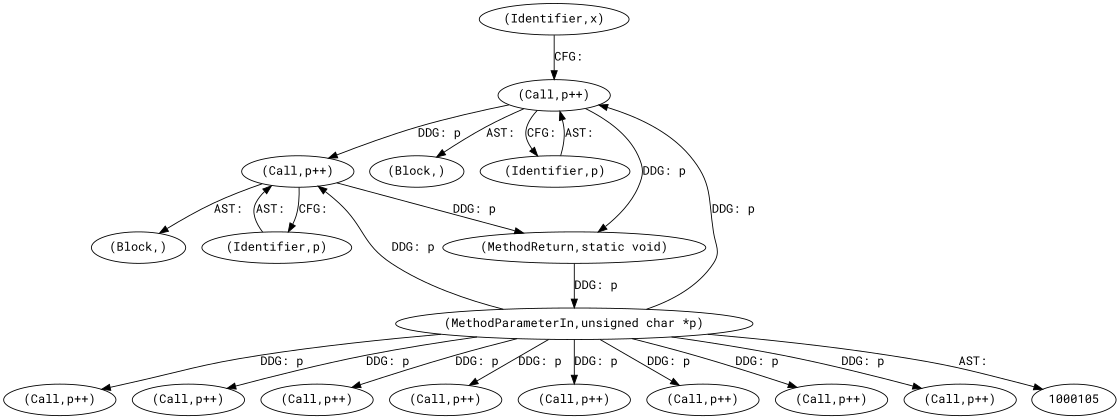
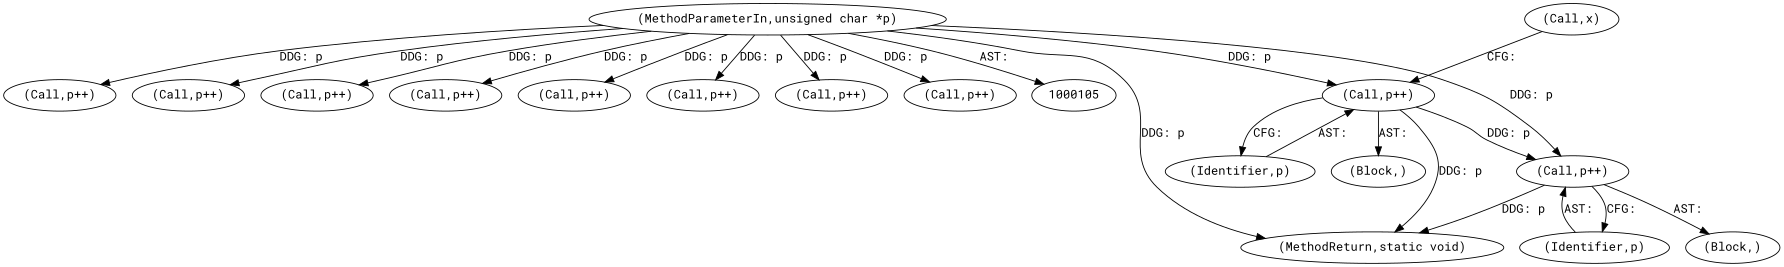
(554, 19) -> (1572, 19)
(574, 281) -> (1118, 75)
